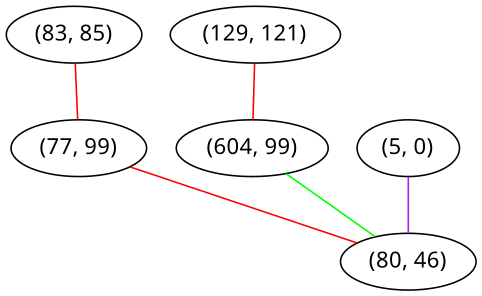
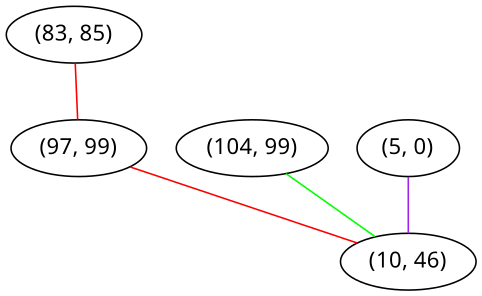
(255, 35) -> none
(79, 148) -> (79, 148)
(252, 148) -> (252, 148)
(408, 262) -> (408, 262)
